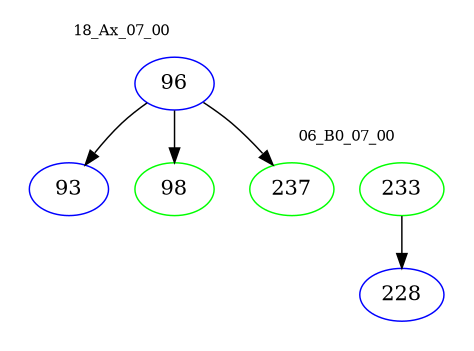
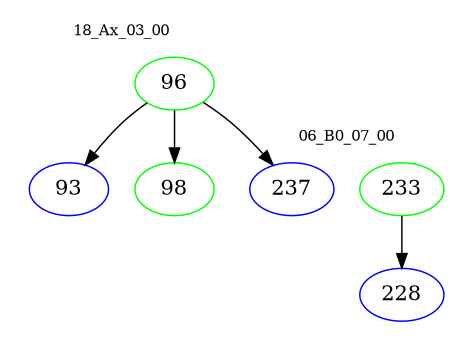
(122, 32) -> (122, 32)
(175, 84) -> (175, 84)
(292, 189) -> (292, 189)
